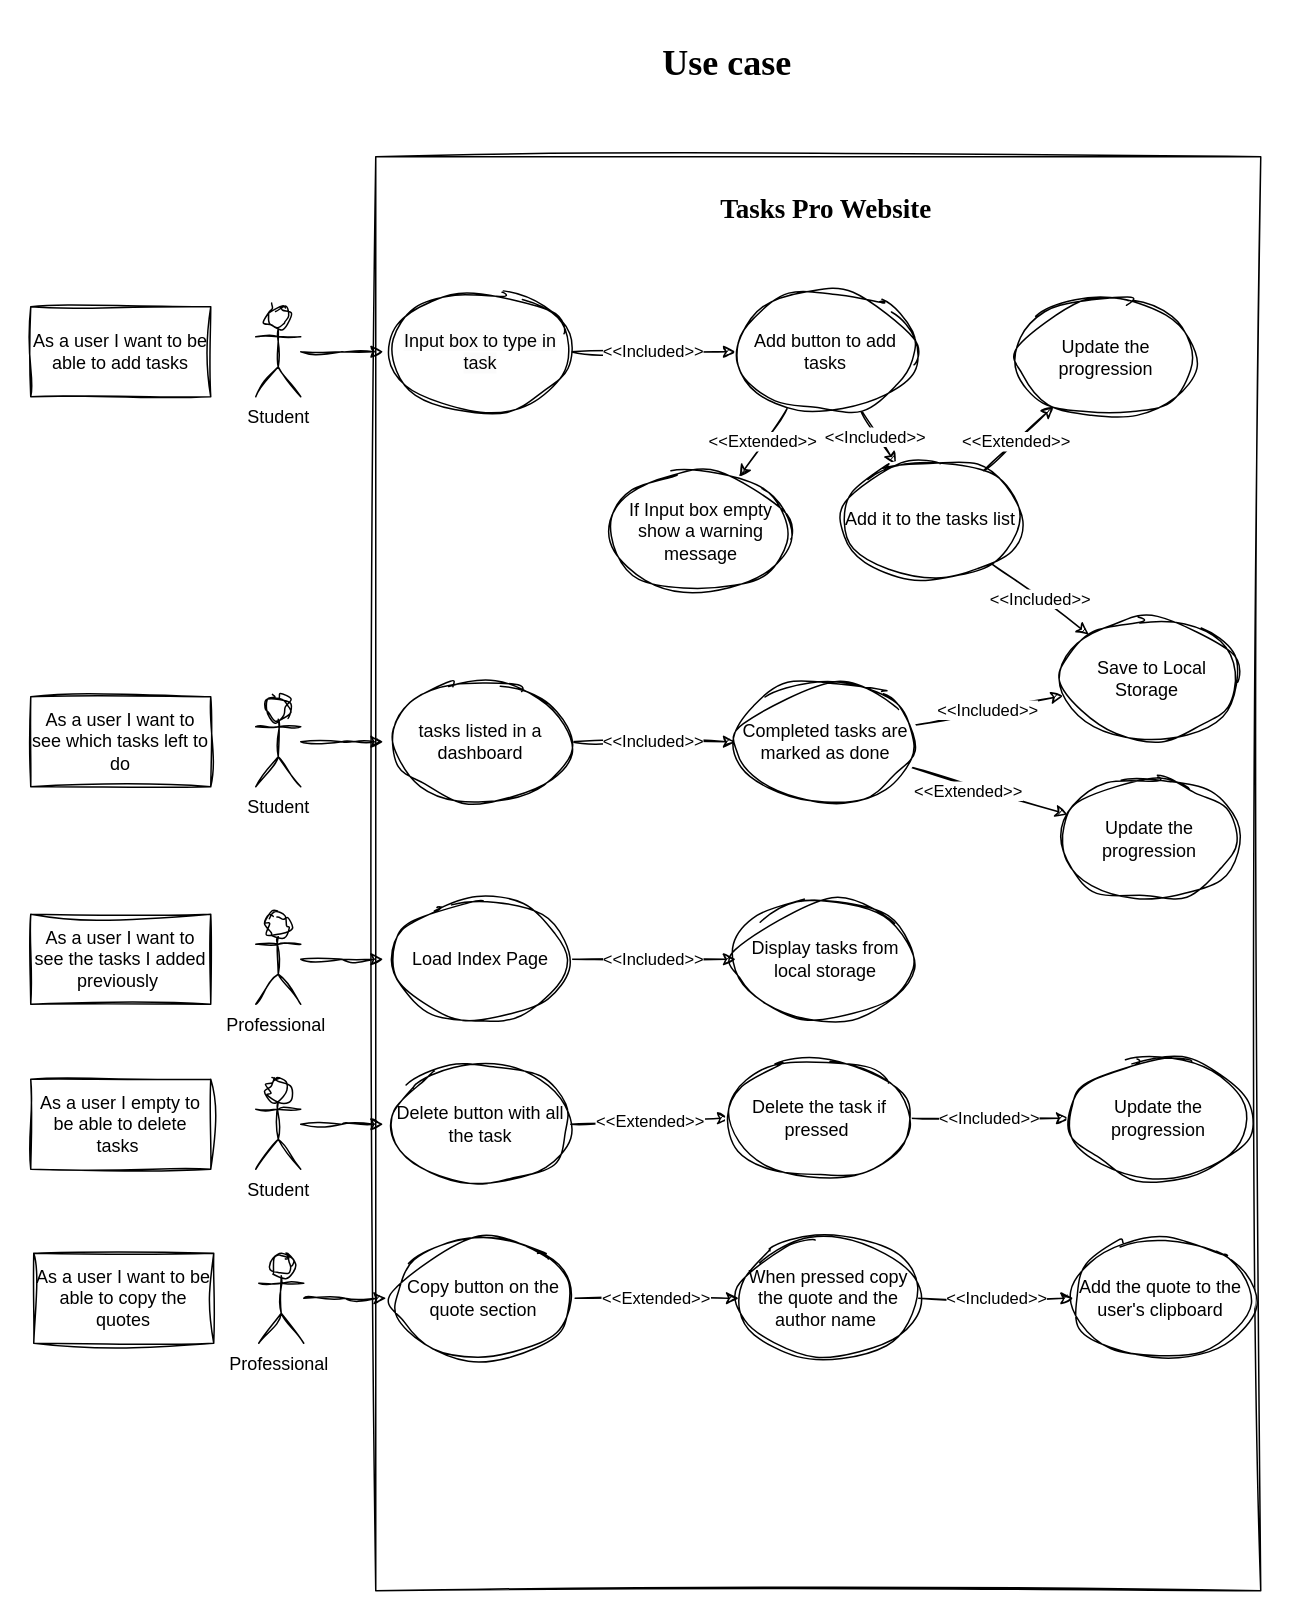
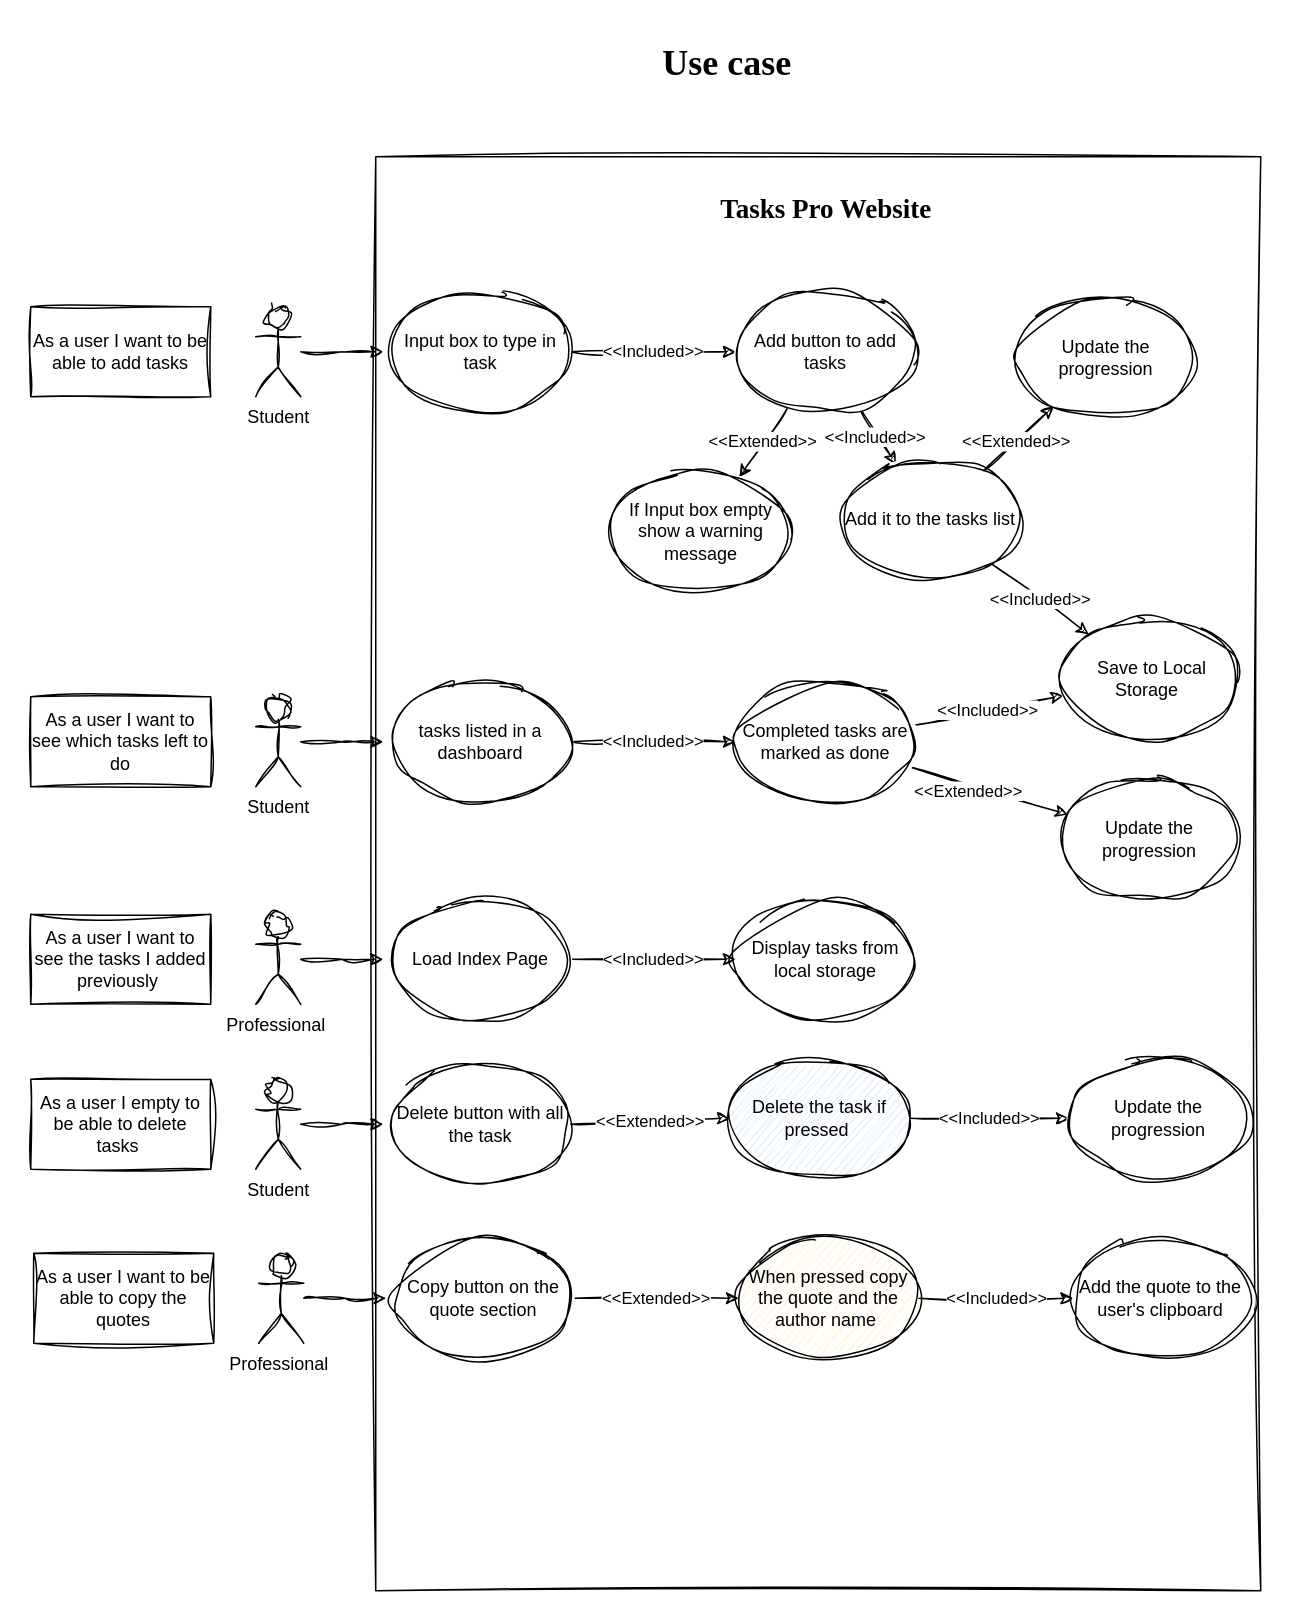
(820, 1118) -> (820, 1118)
(829, 1298) -> (829, 1298)
